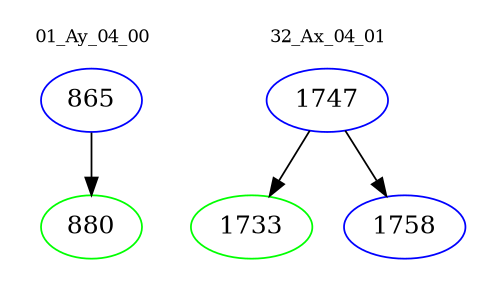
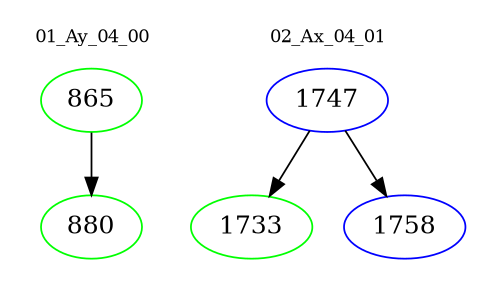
(328, 38) -> (328, 38)
(92, 100) -> (92, 100)
